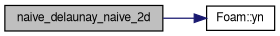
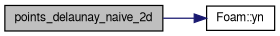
(84, 18) -> (84, 18)
